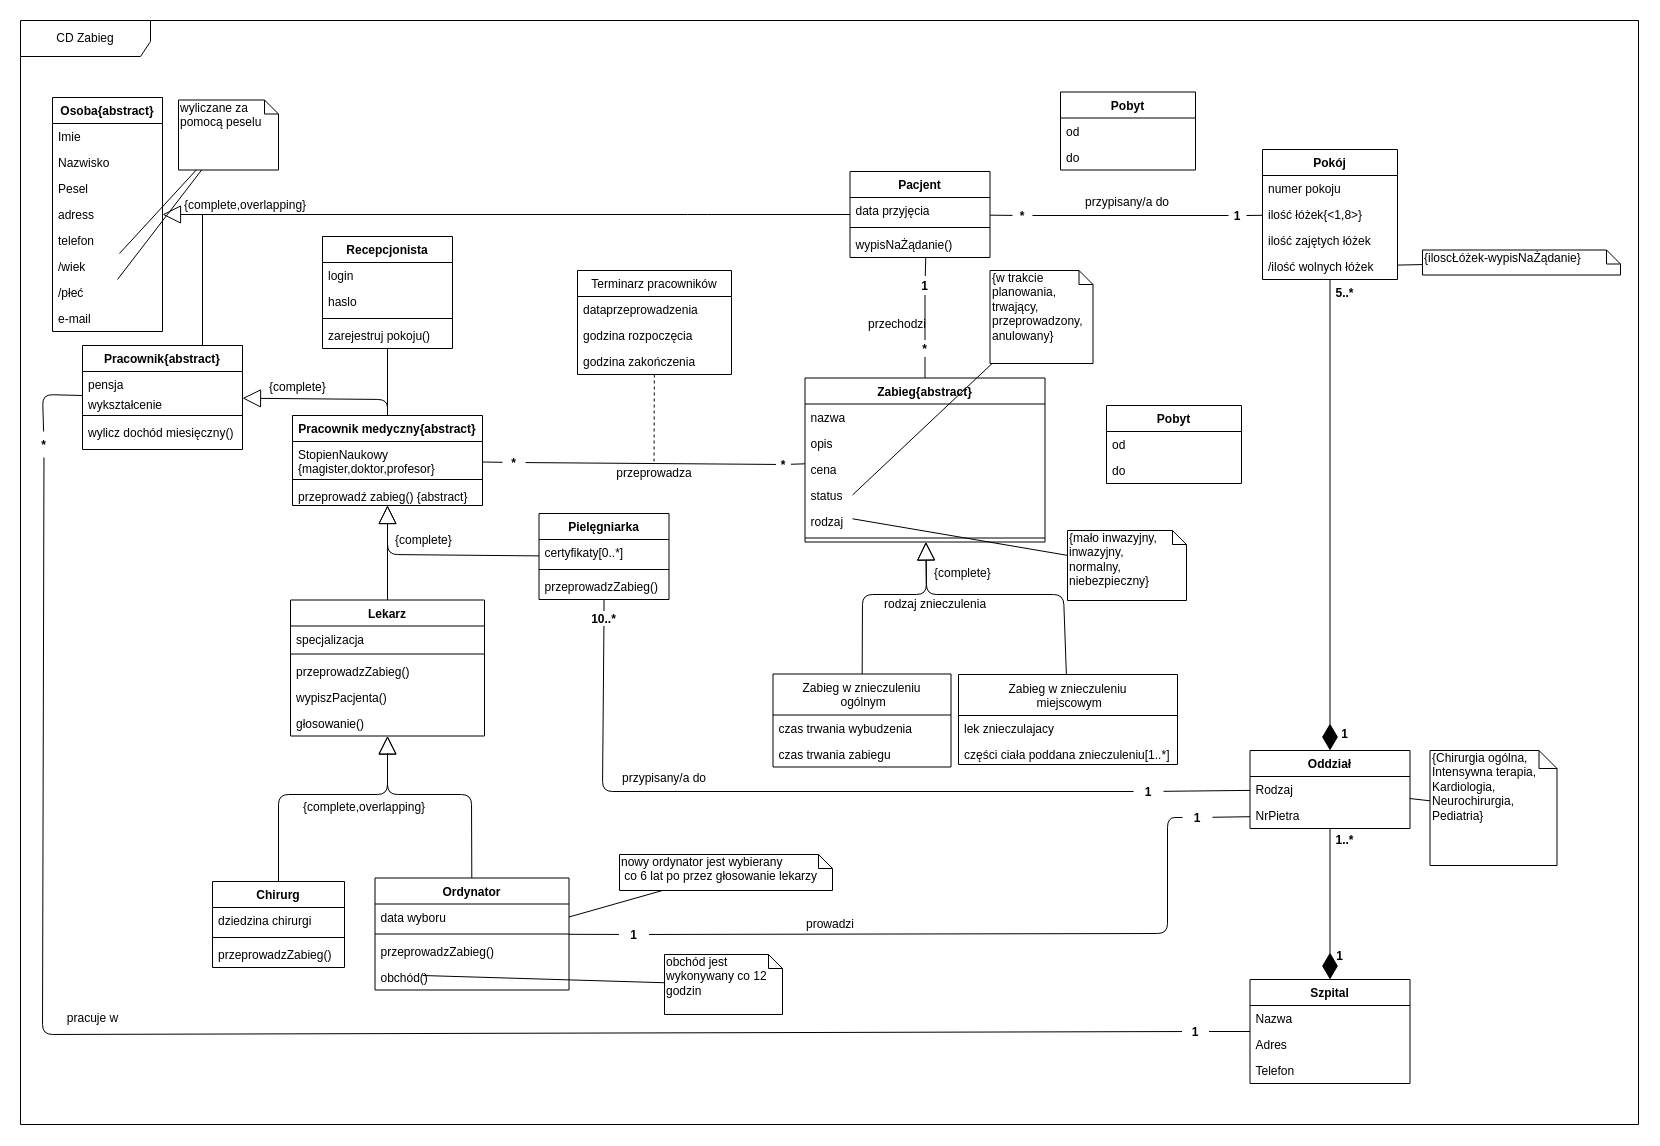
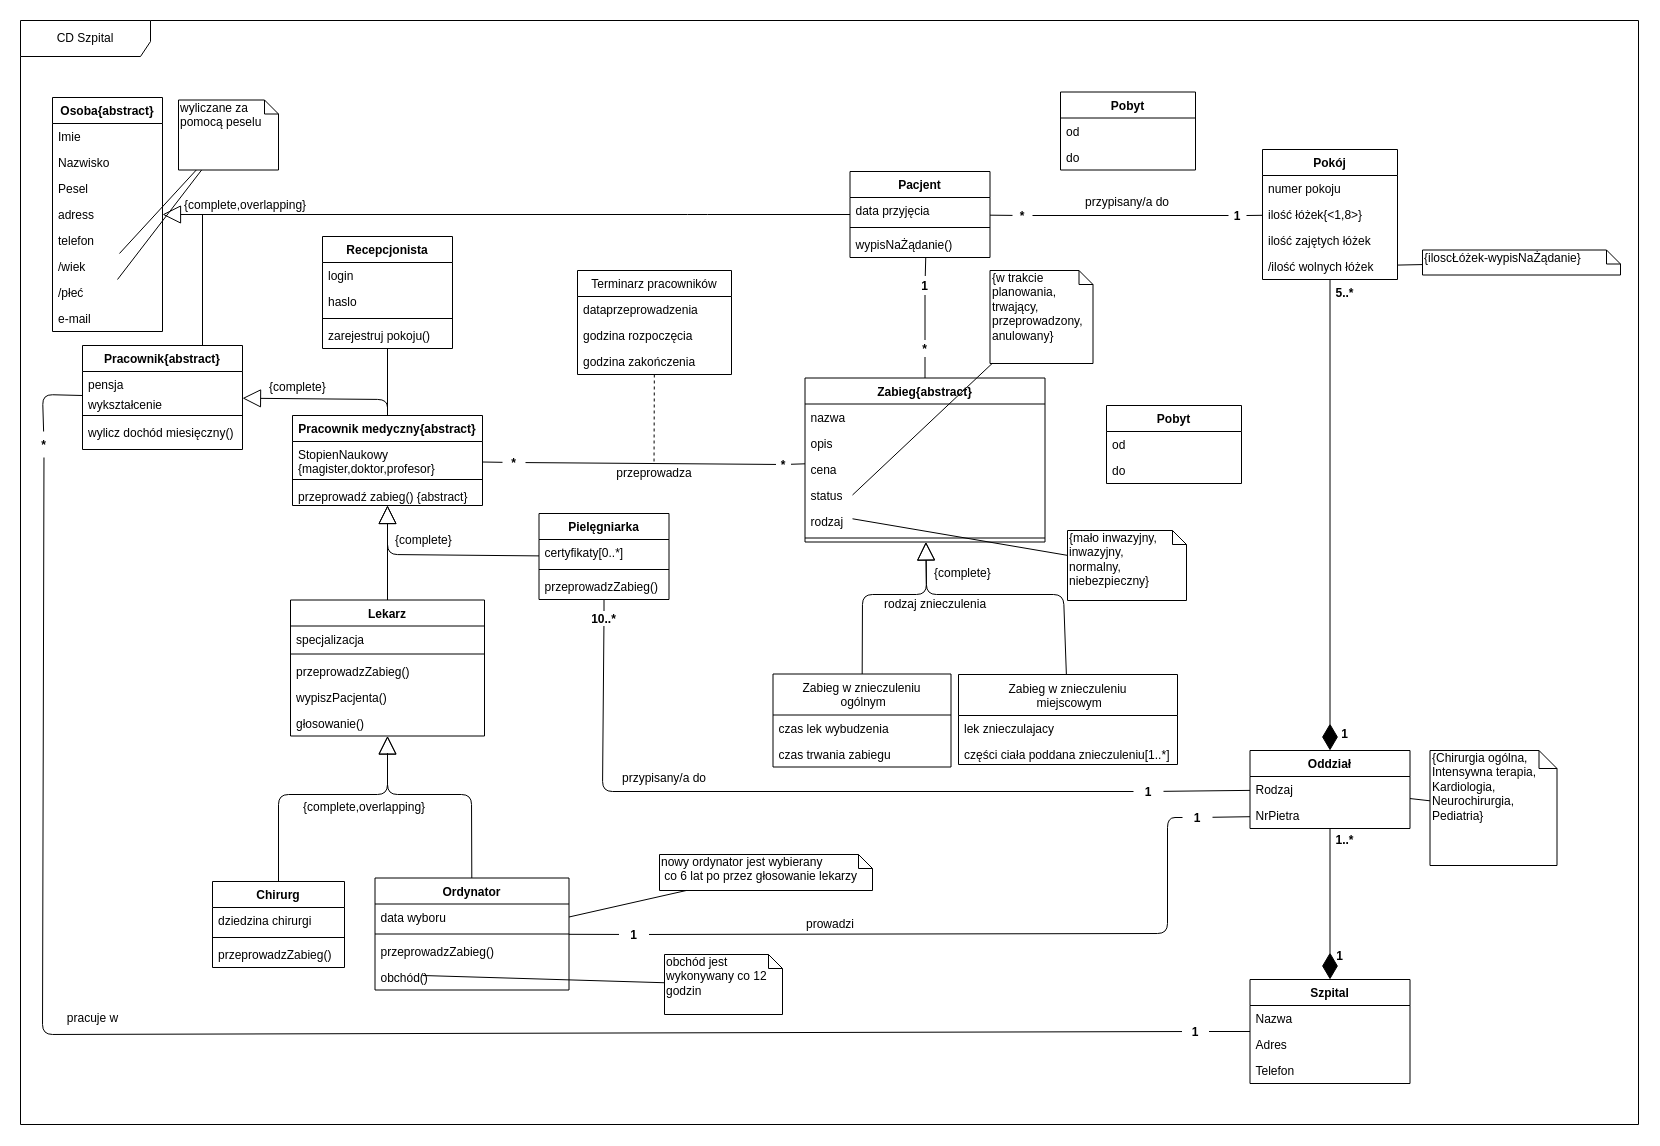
(86, 39) -> (86, 39)
(898, 325) -> none
(850, 729) -> (836, 729)
(726, 873) -> (766, 873)
